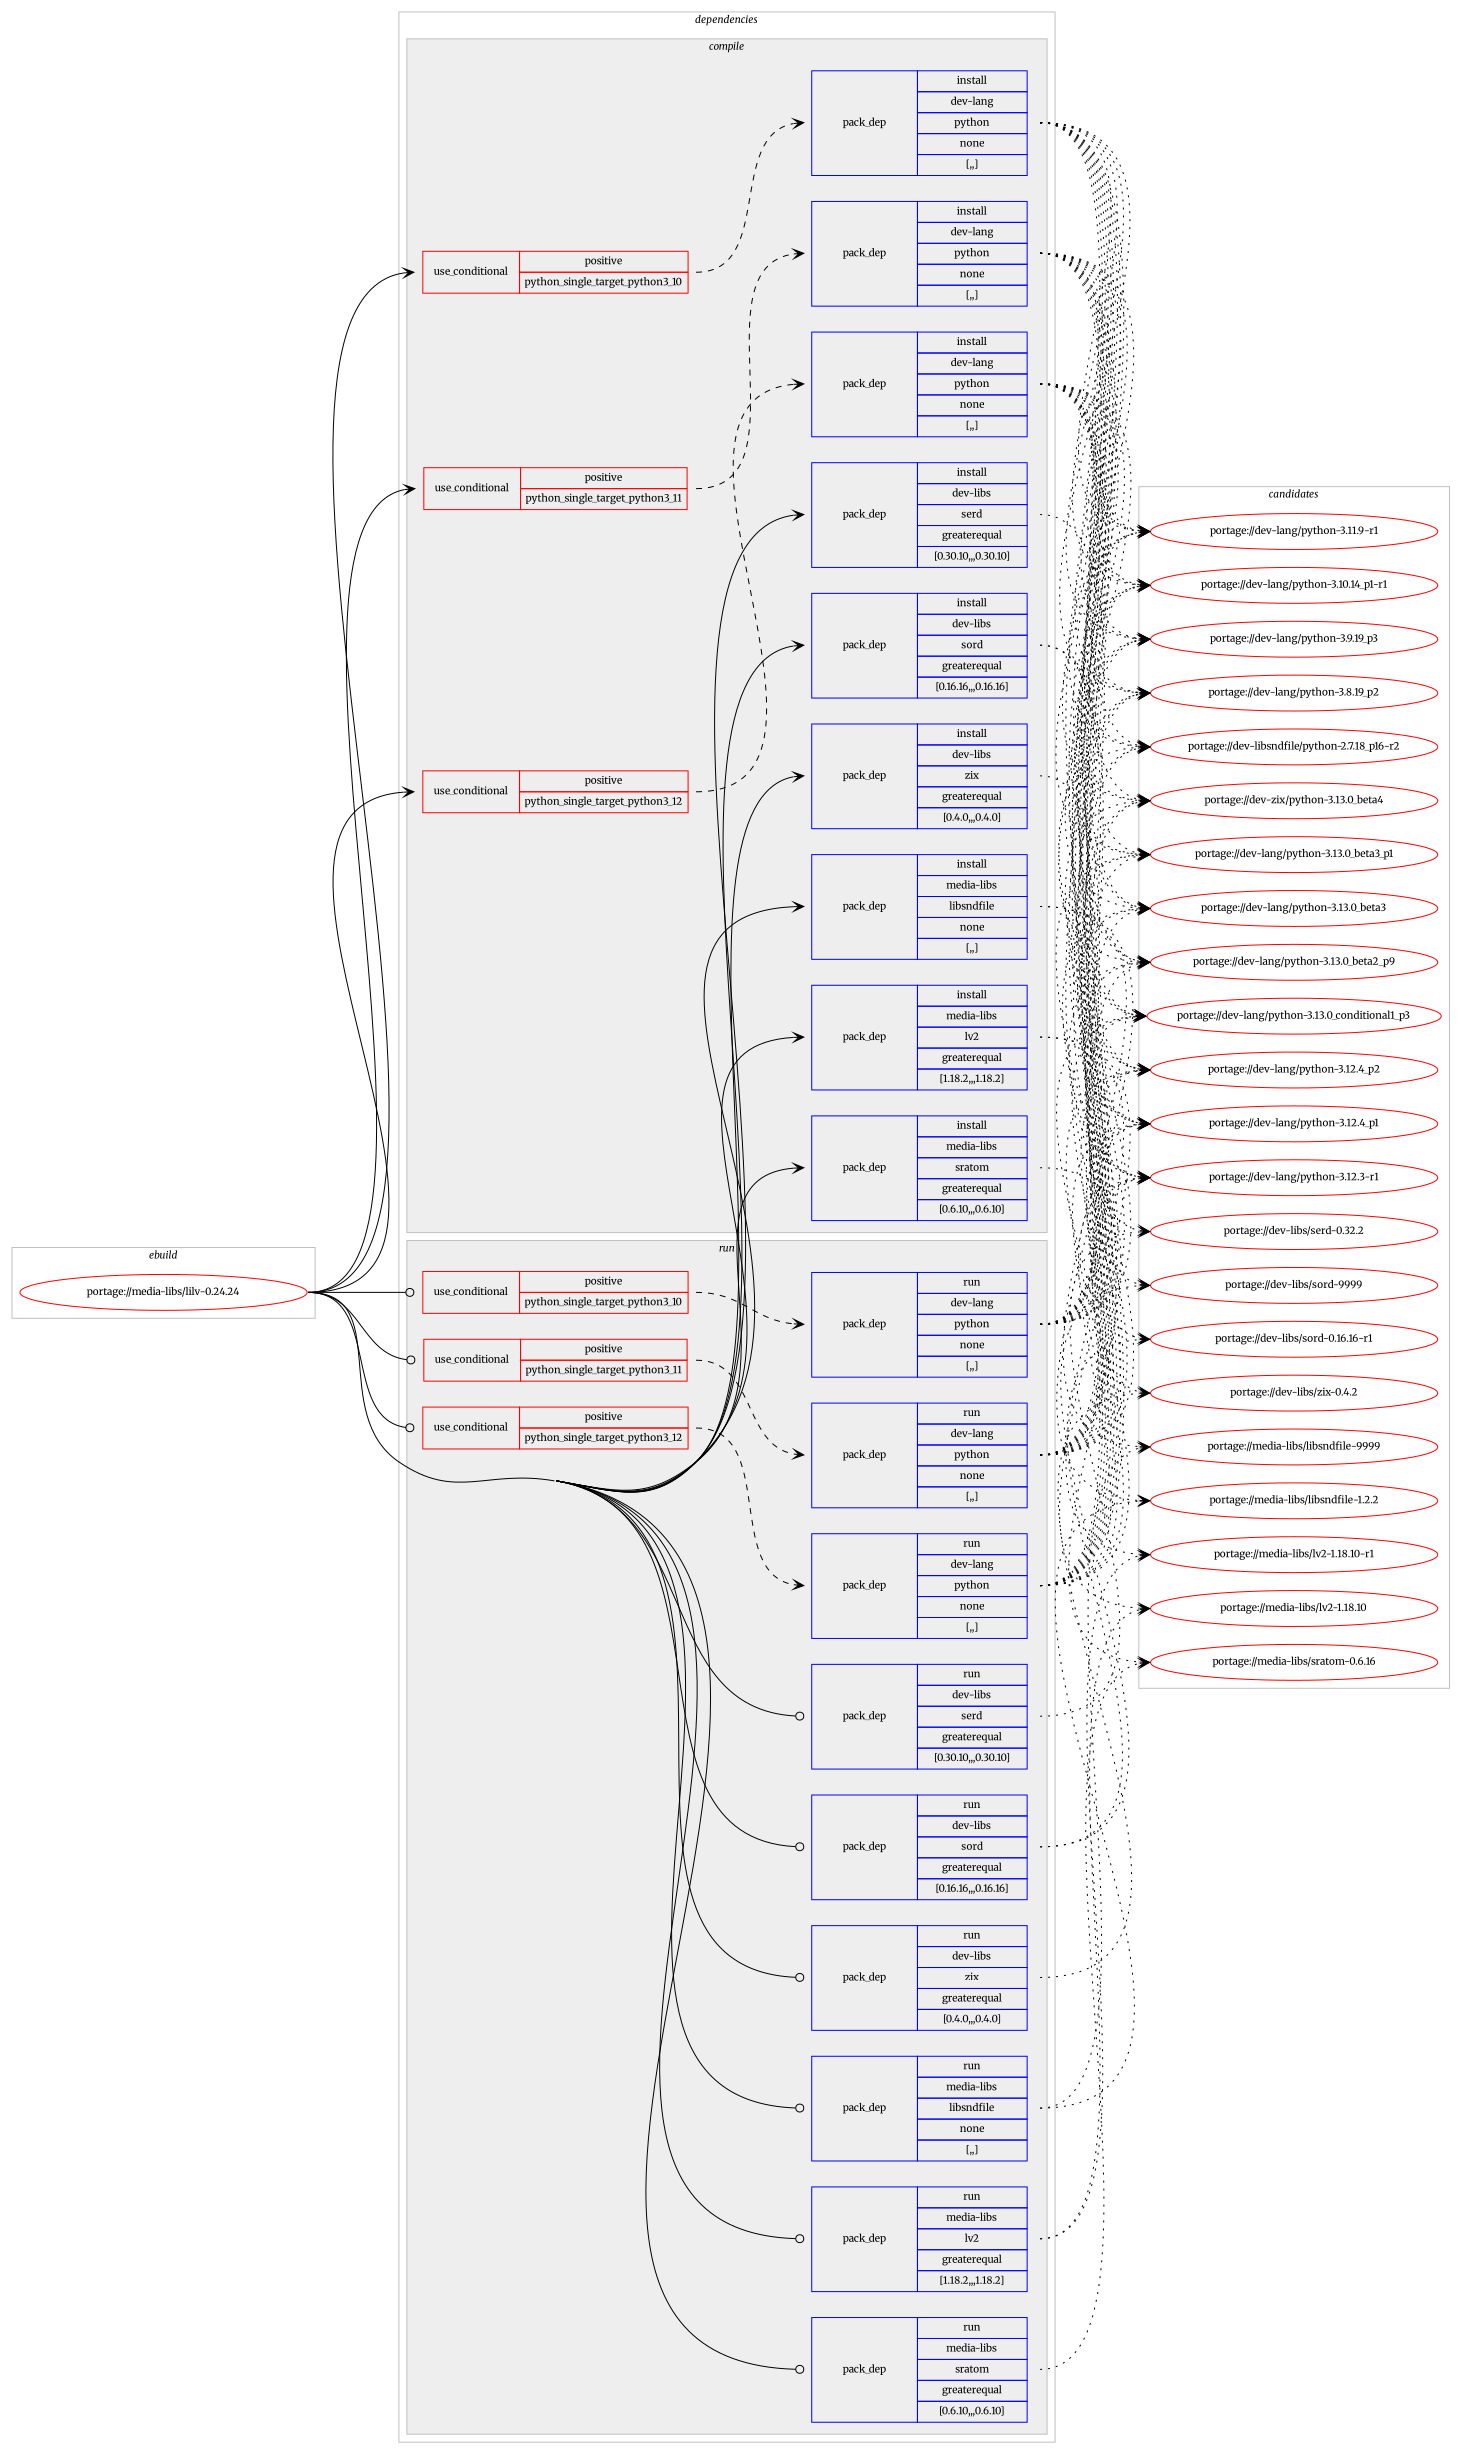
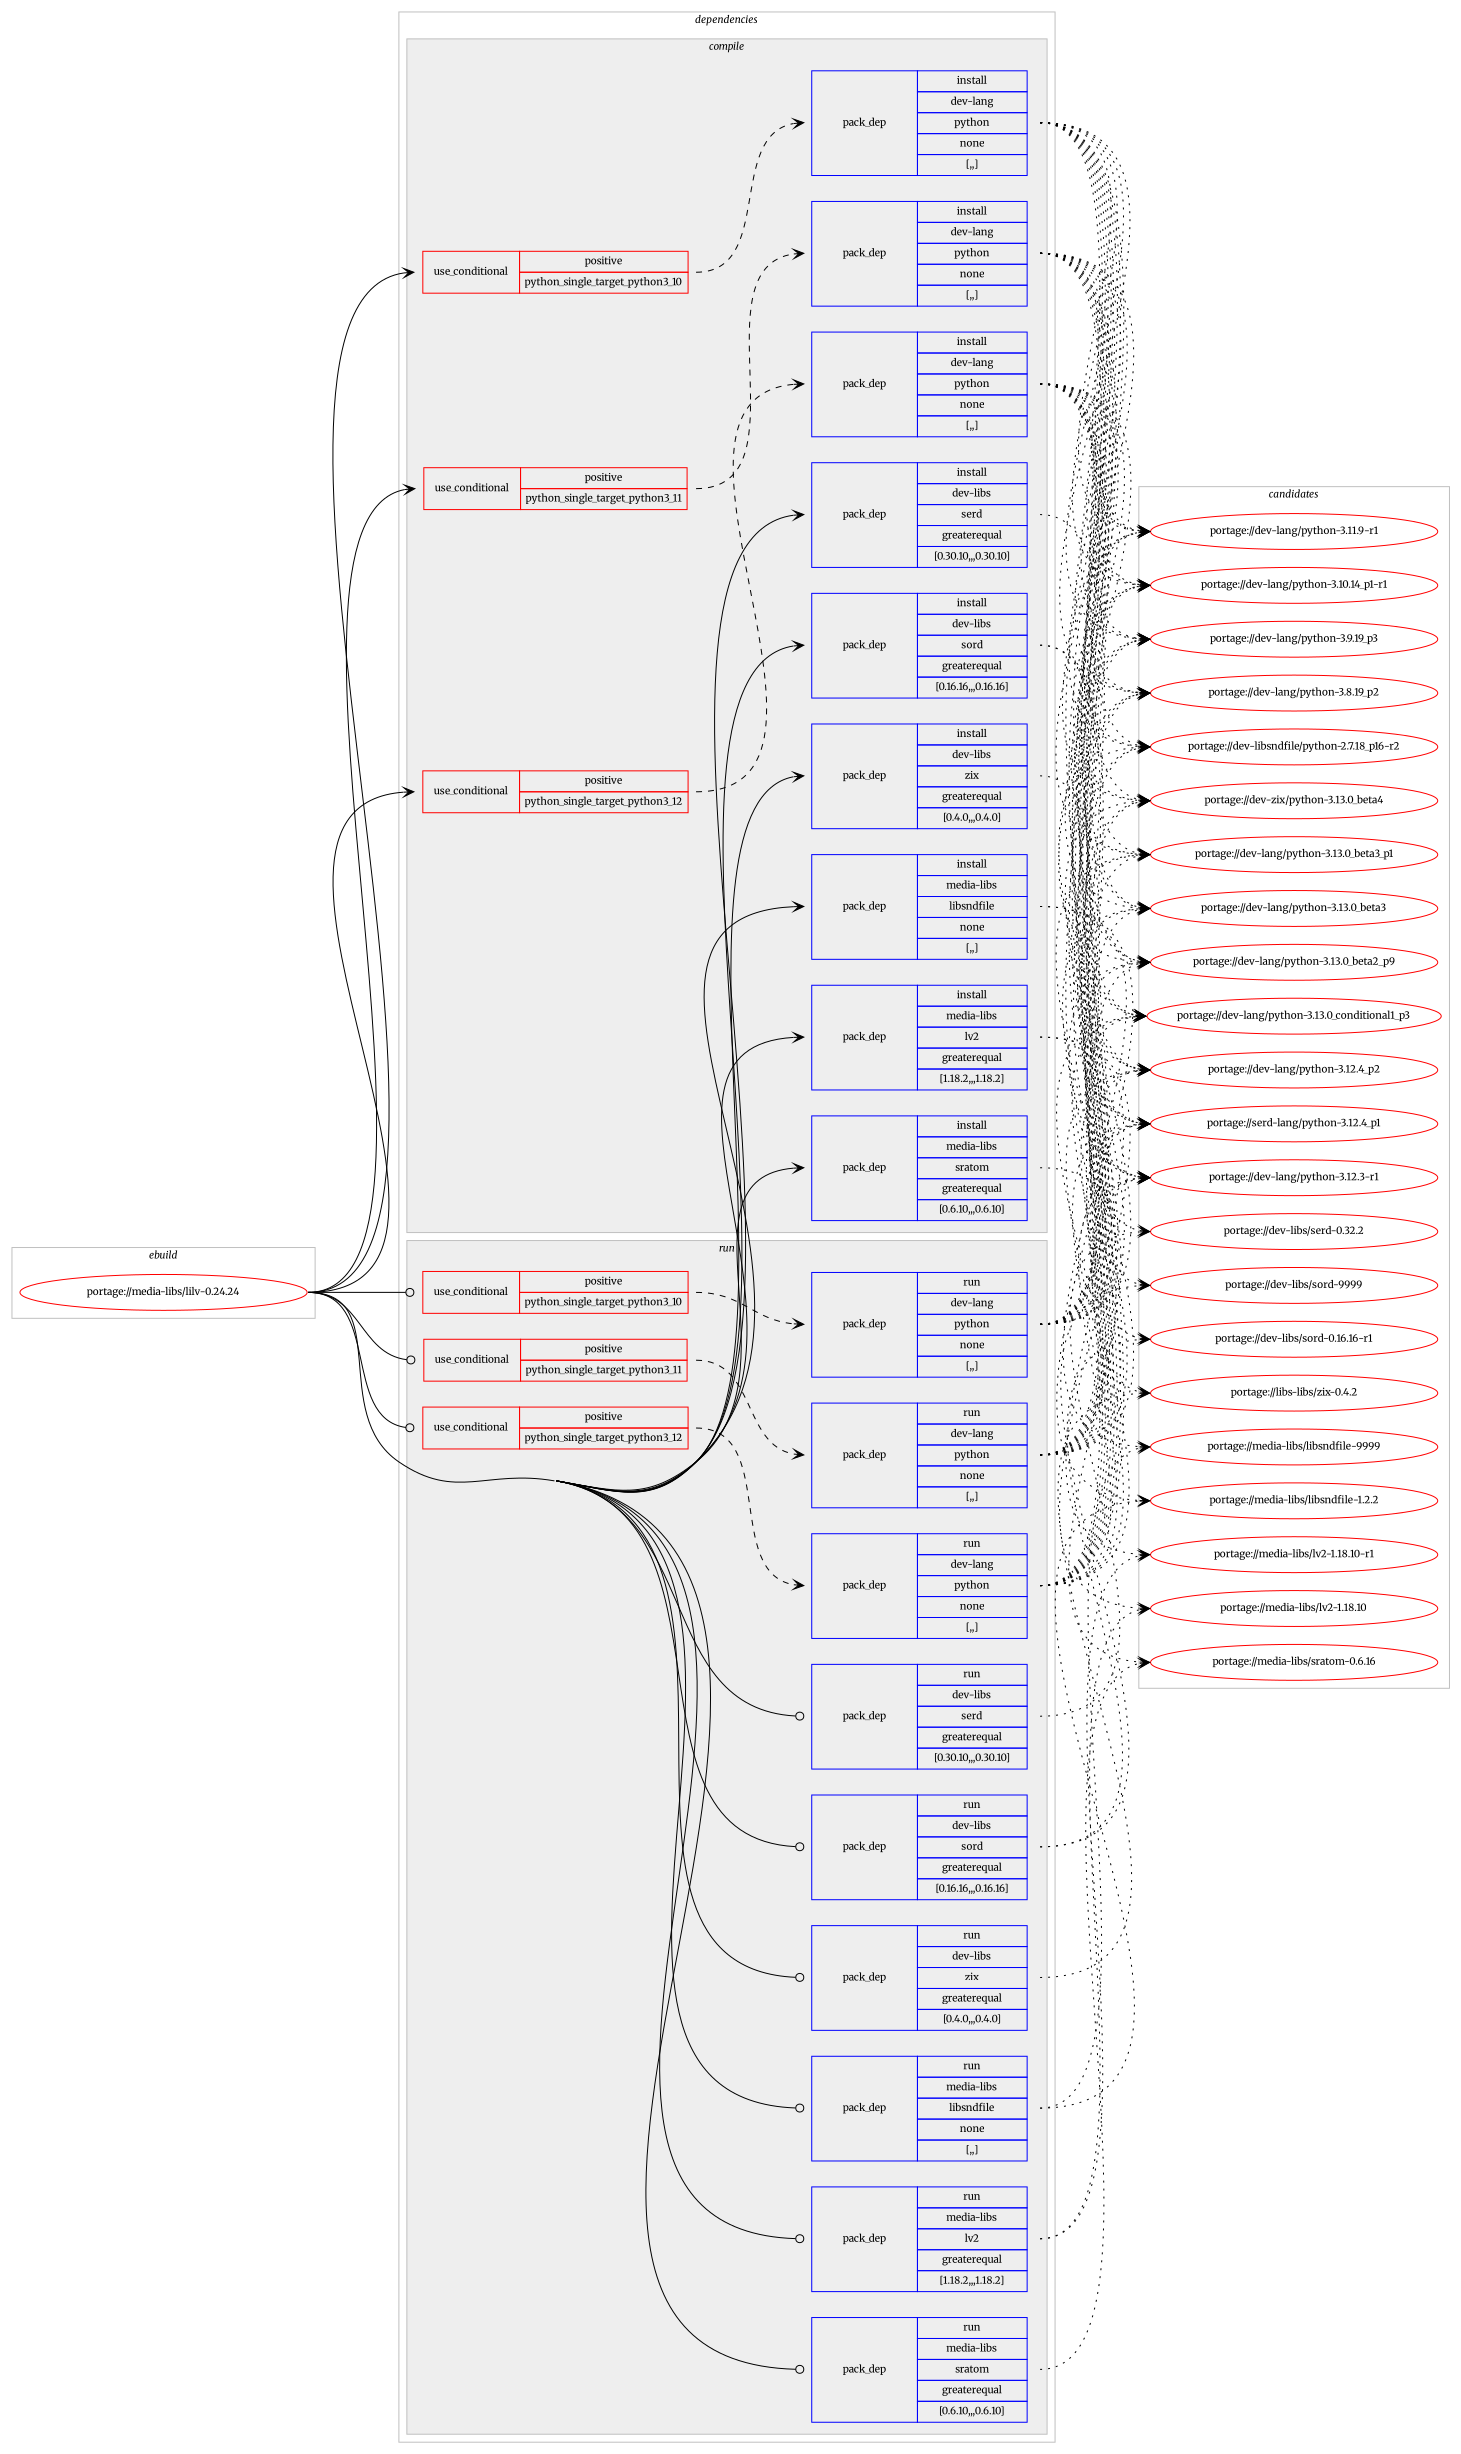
(1294, 1124) -> (1294, 1124)
(1294, 1393) -> (1294, 1393)
